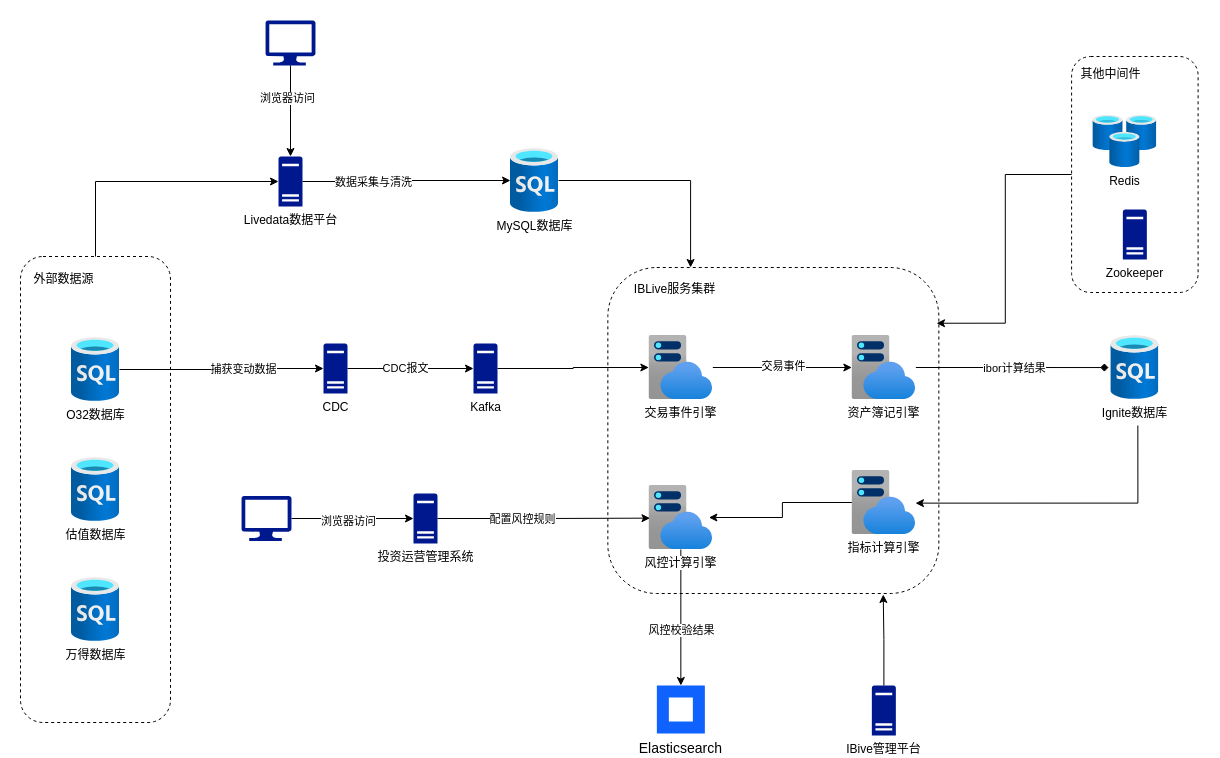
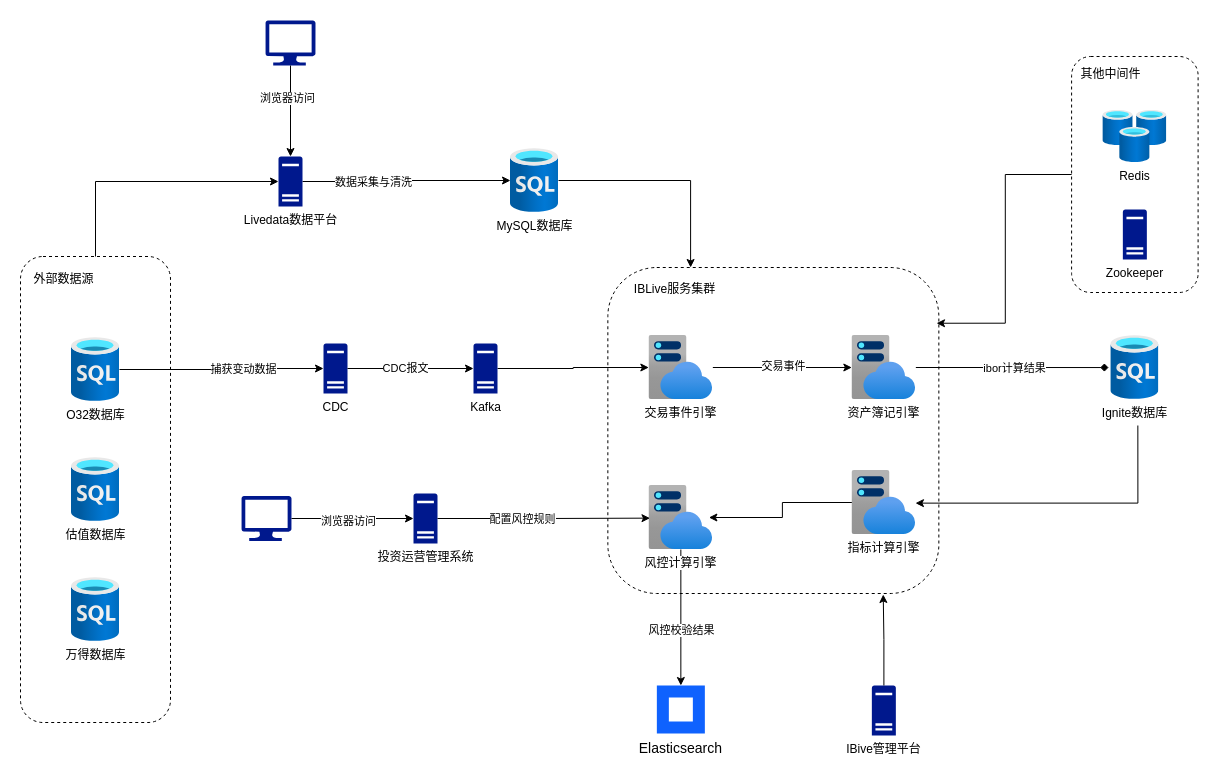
(1125, 142) -> (1135, 137)
